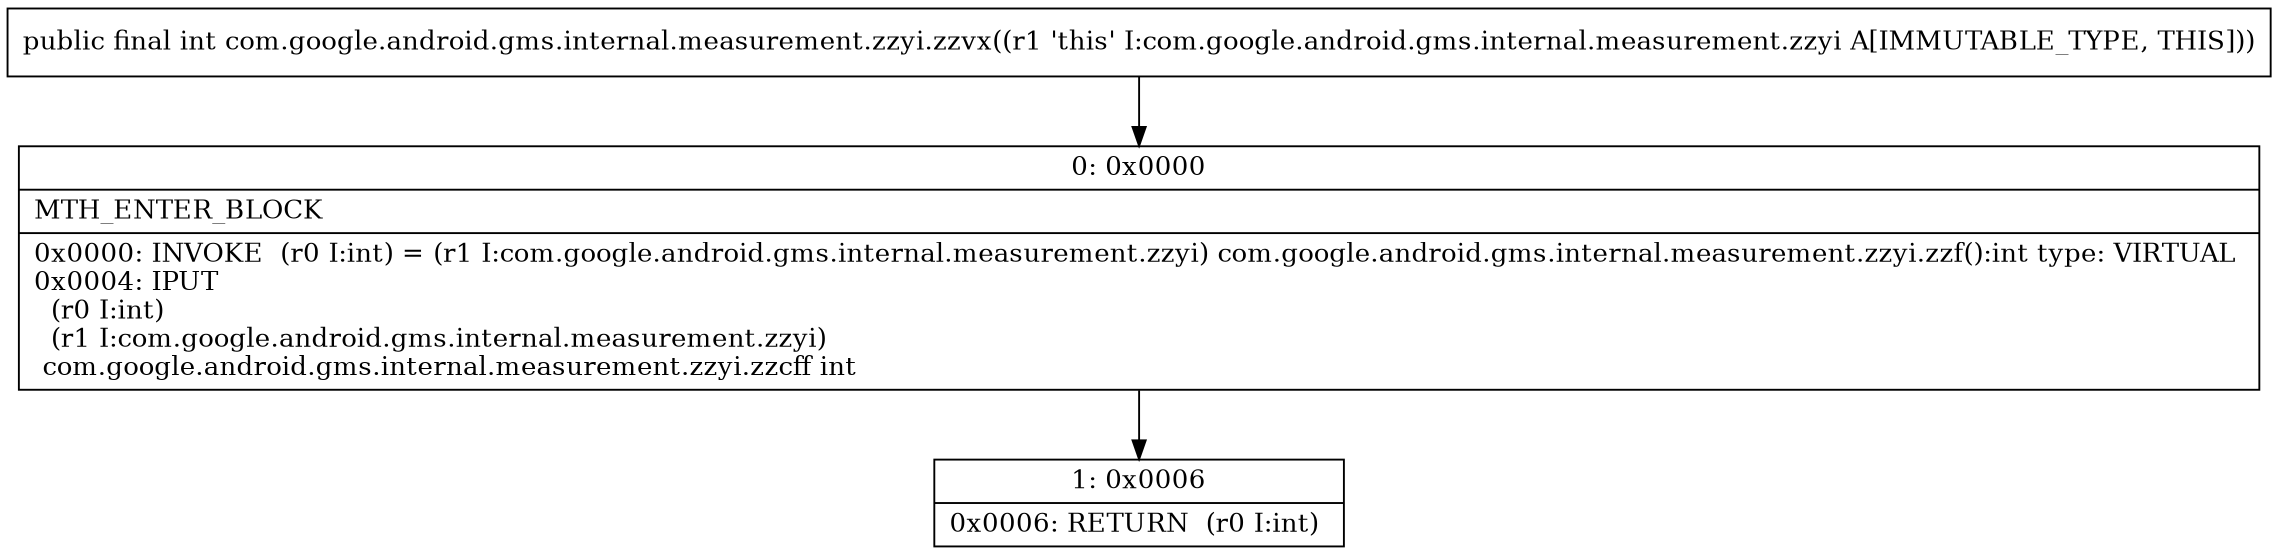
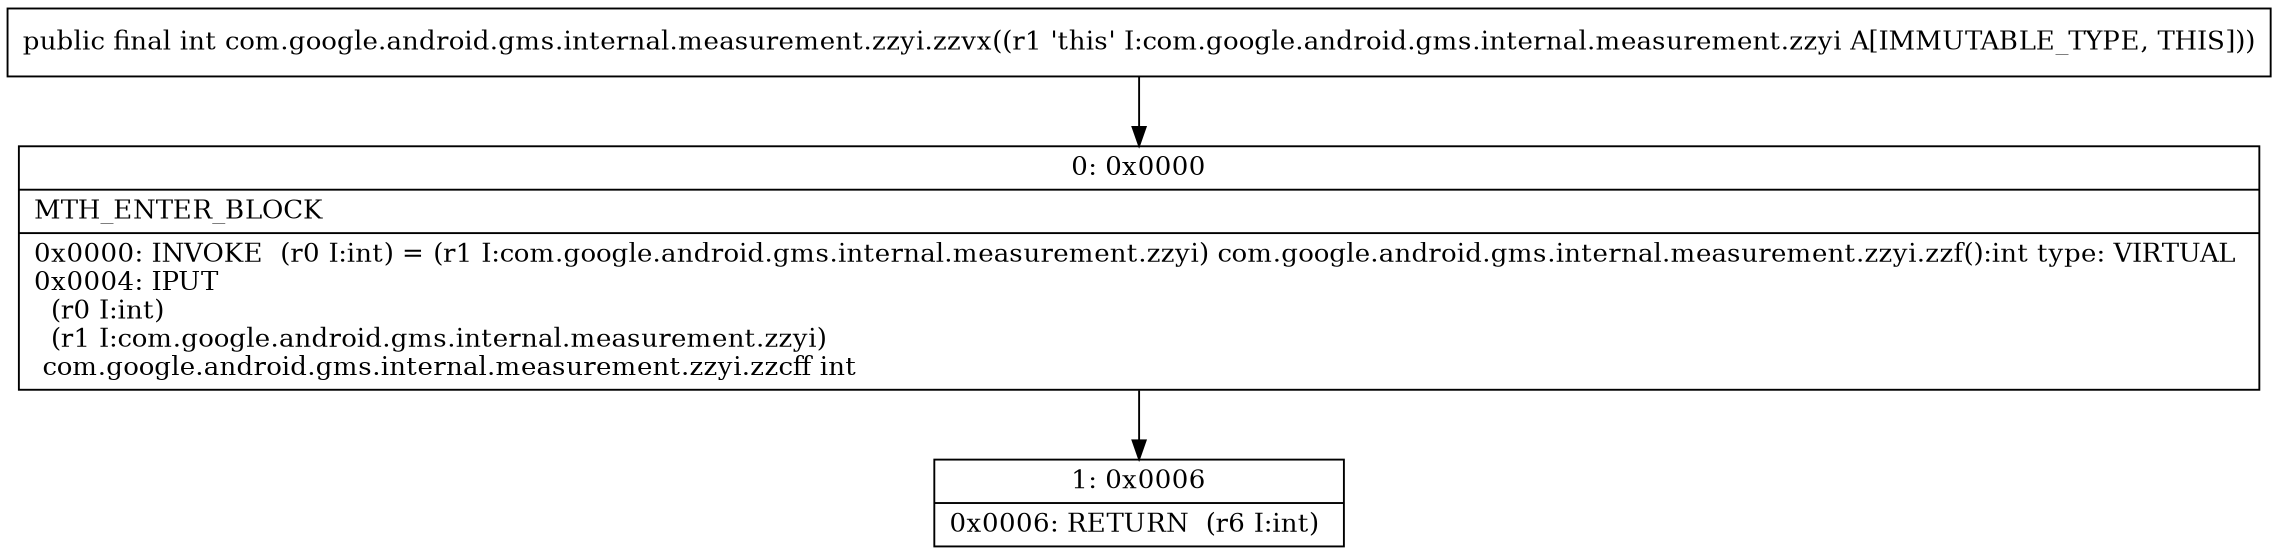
(1139, 524) -> (1139, 524)
